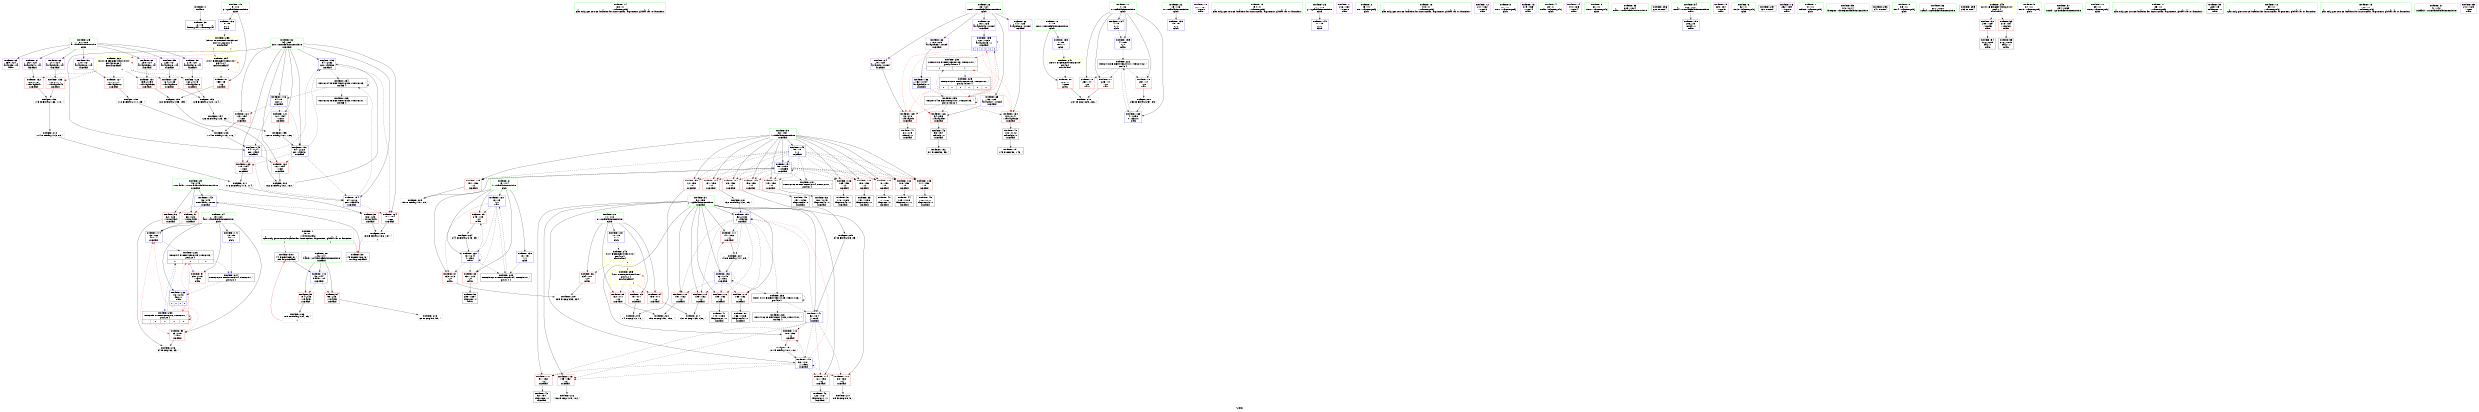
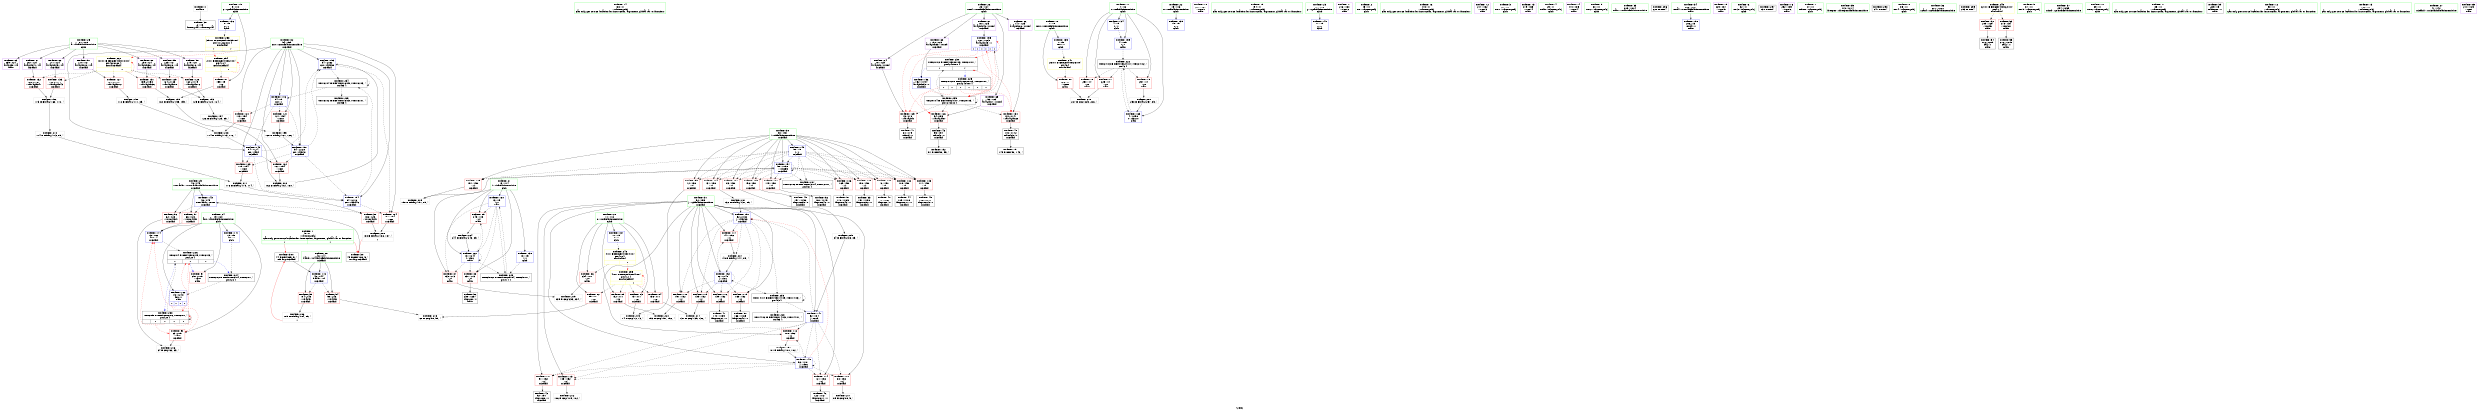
none -> (593, 298)
